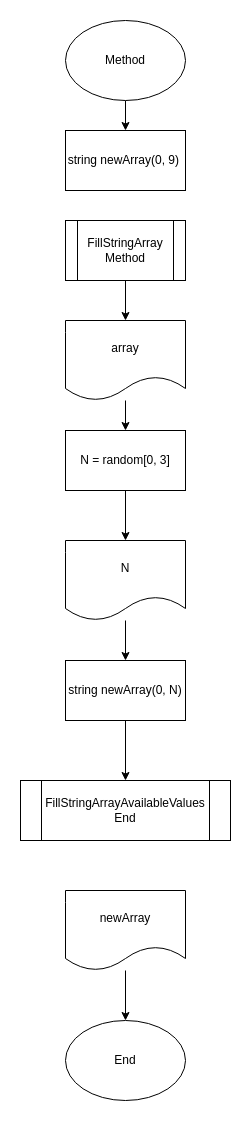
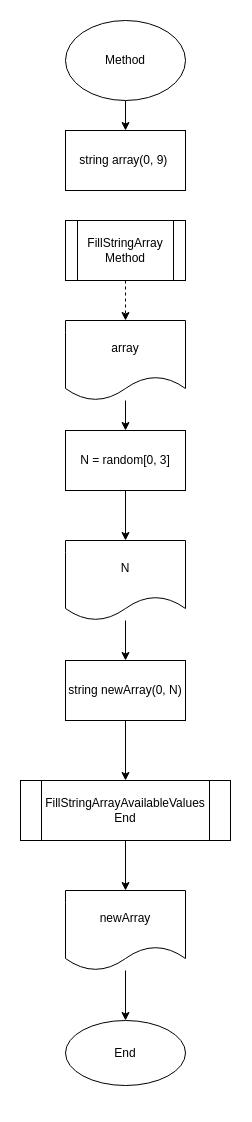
(126, 161) -> (126, 161)
(126, 297) -> (126, 297)
none -> (126, 862)
(126, 1061) -> (126, 1053)
